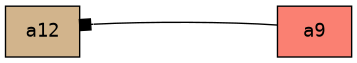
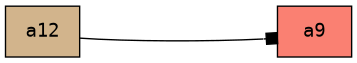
(186, 22) -> (171, 41)
